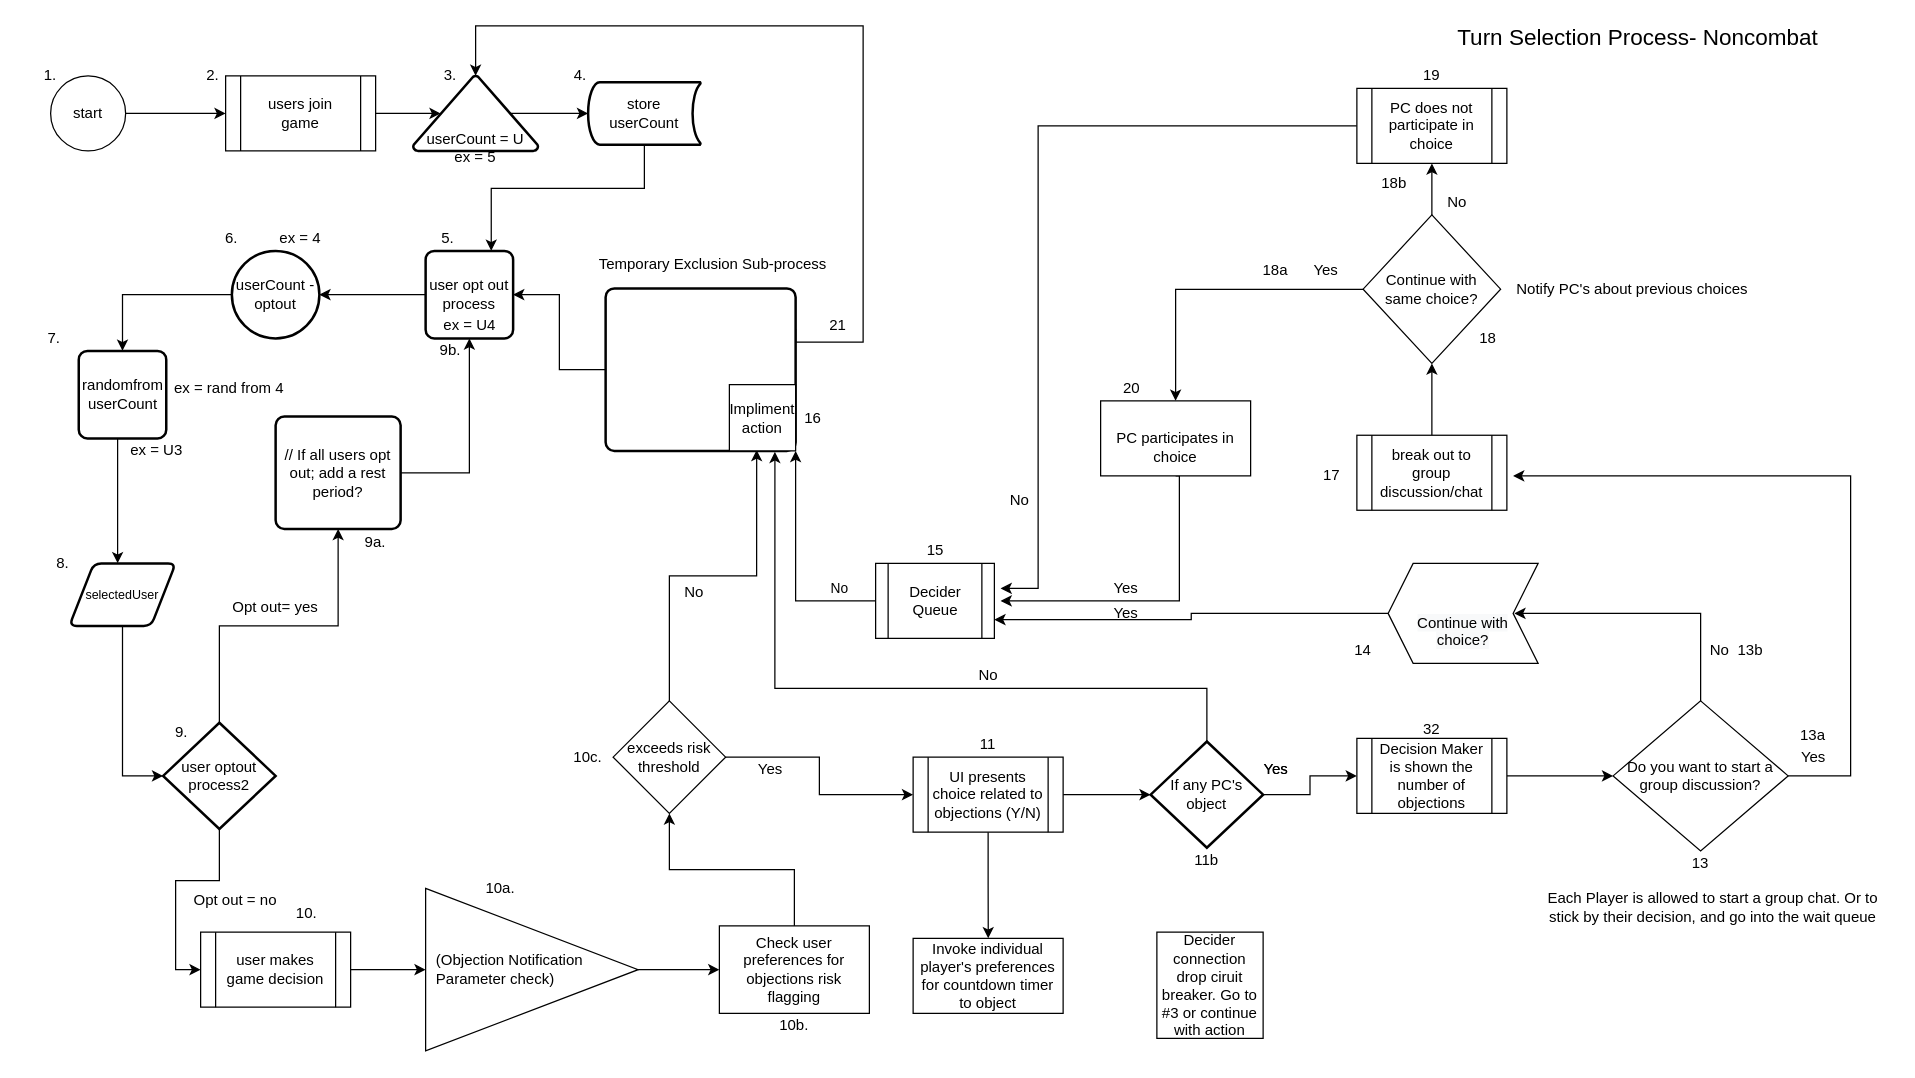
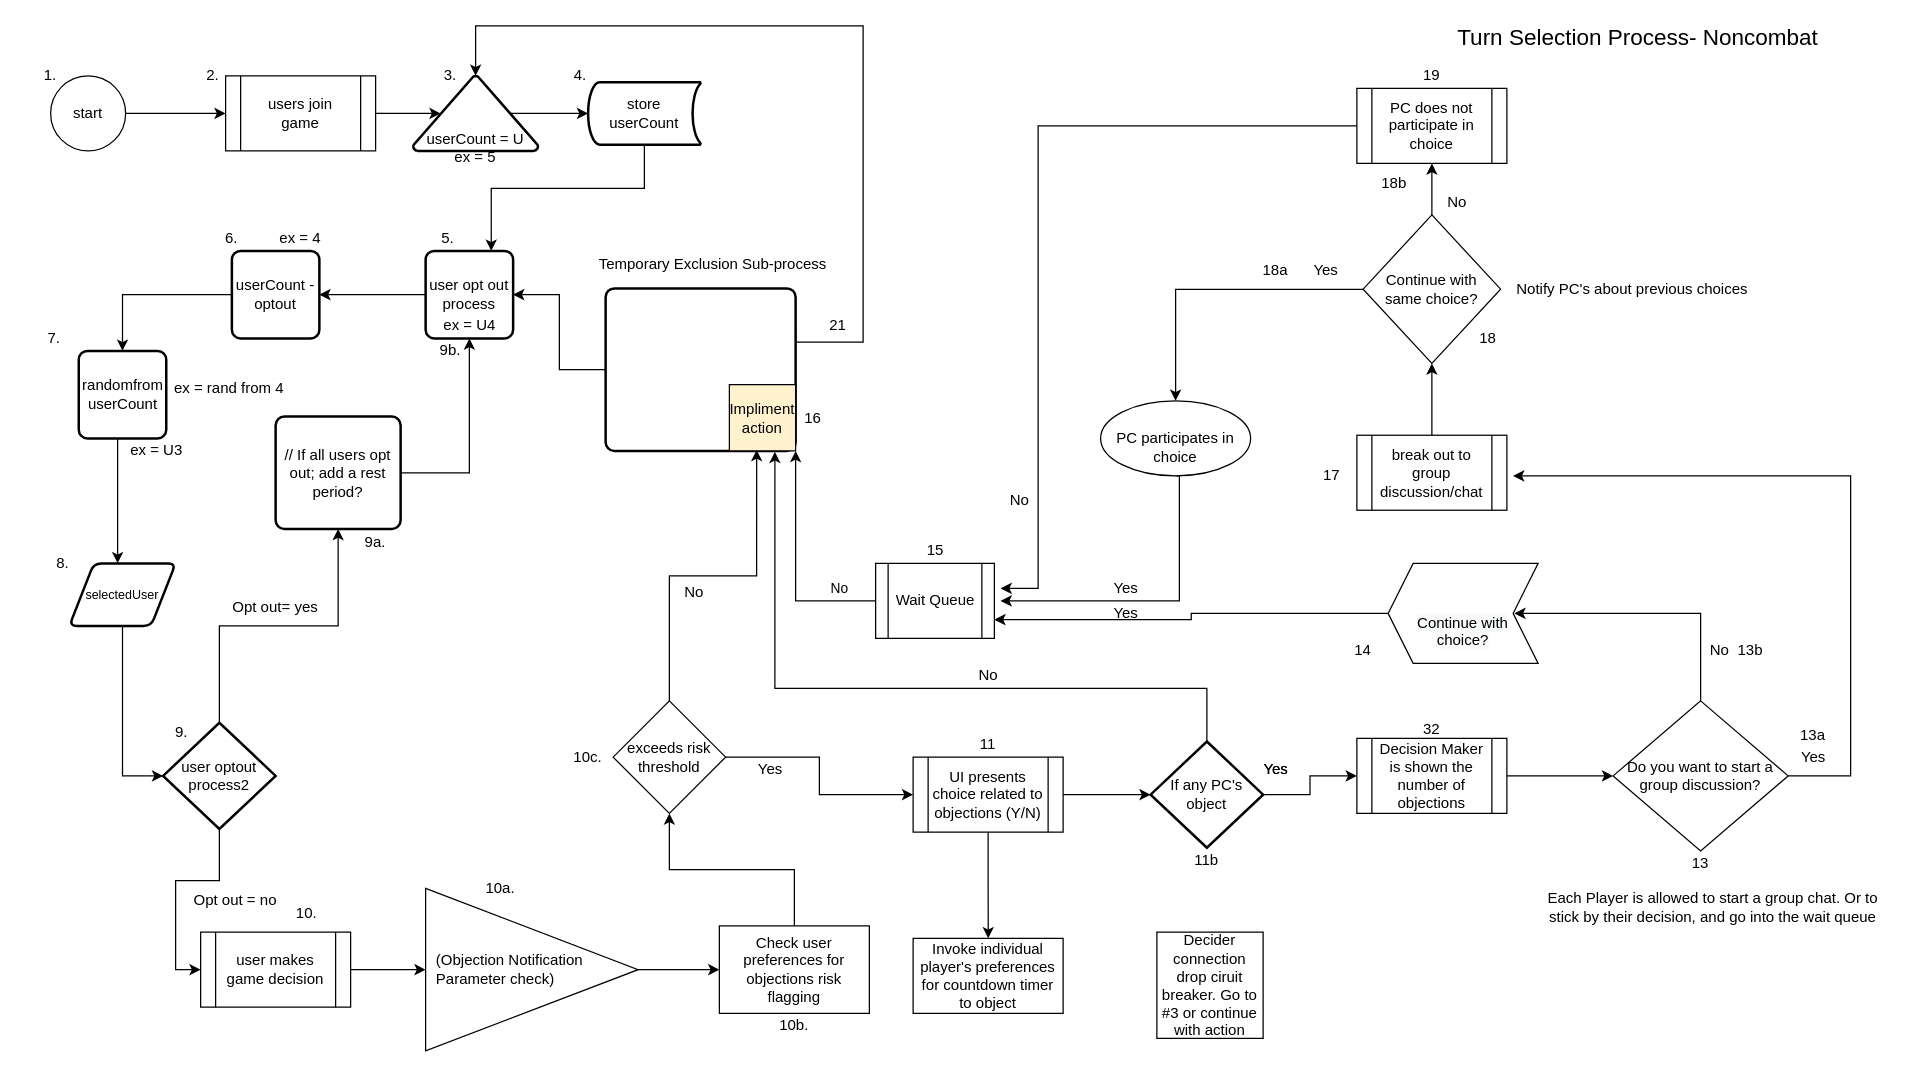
(276, 294) -> (276, 294)
(1132, 388) -> none
(763, 418) -> (763, 418)
(1176, 438) -> (1176, 438)
(936, 601) -> (936, 601)
